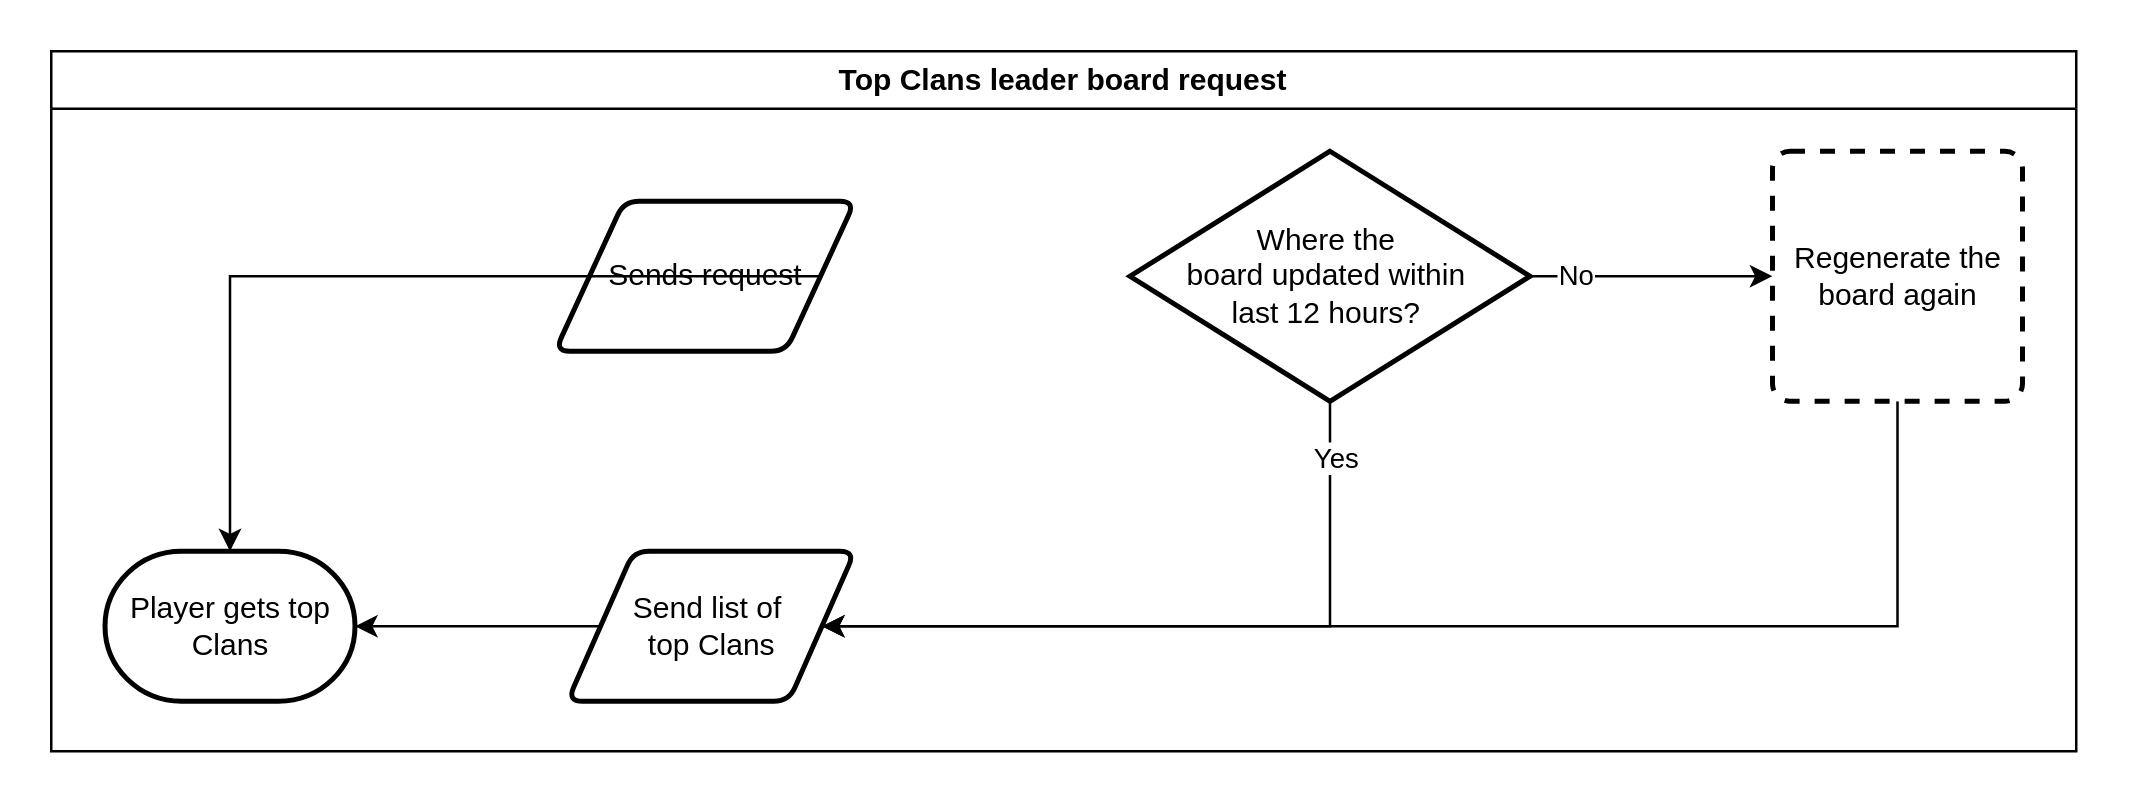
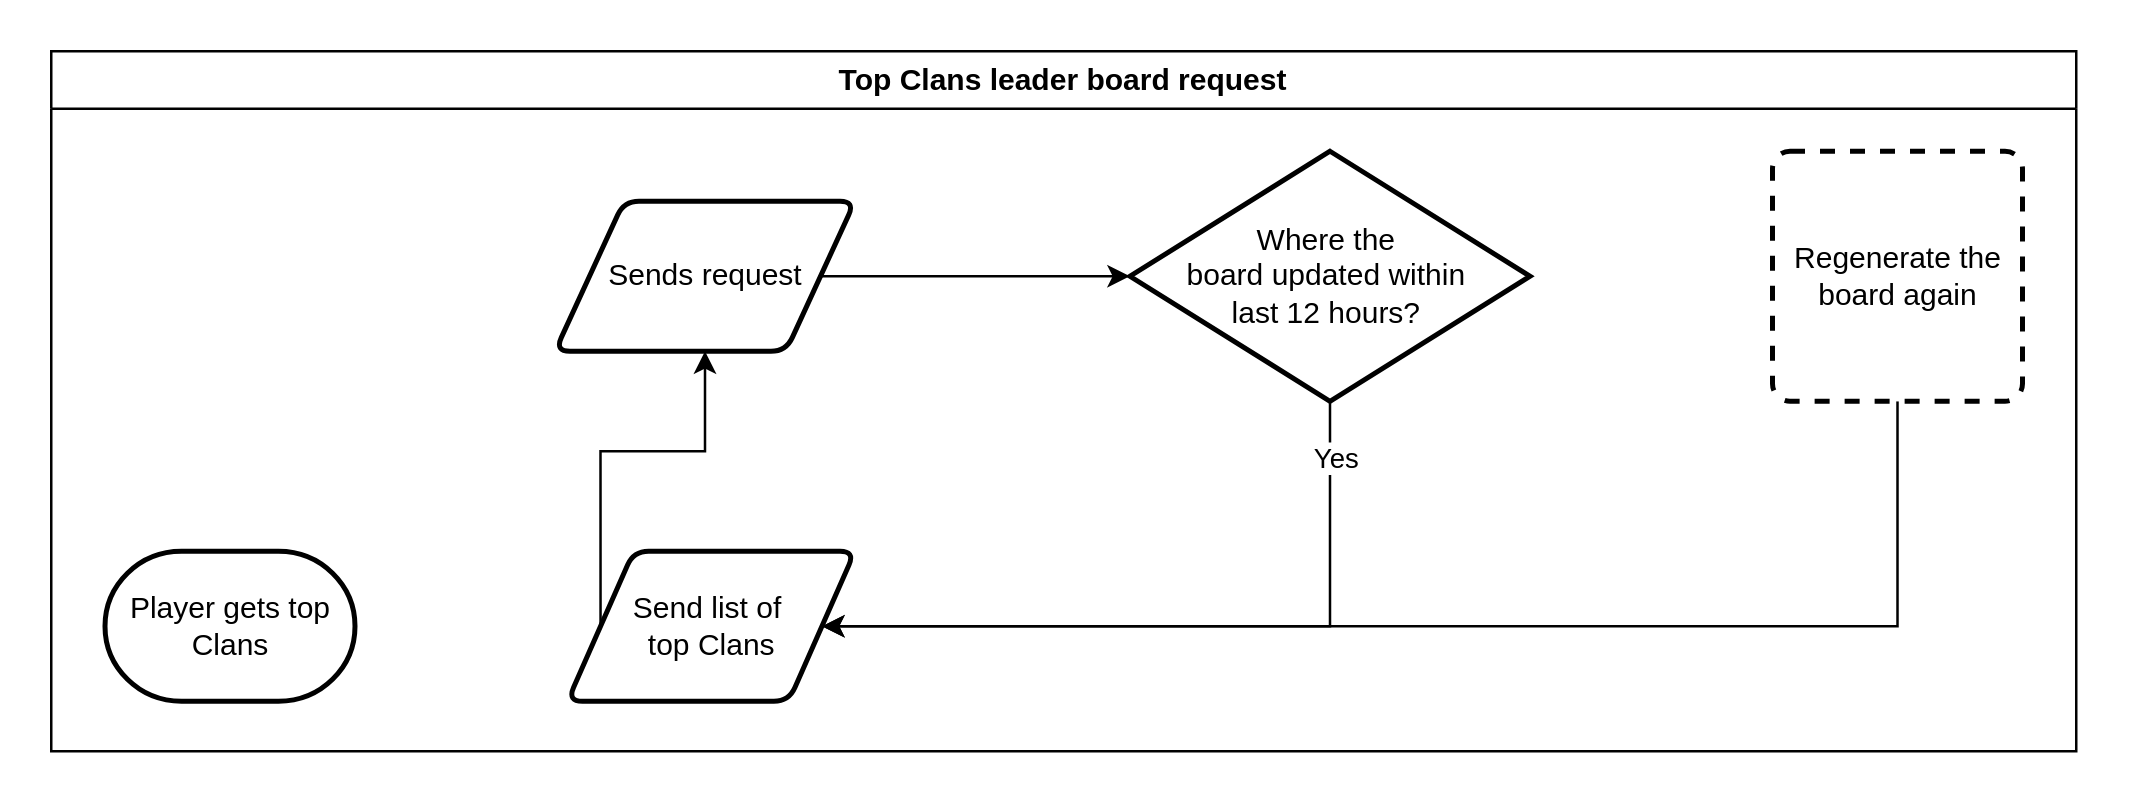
(301, 276) -> (968, 276)
(1644, 276) -> none
(485, 626) -> (609, 451)
